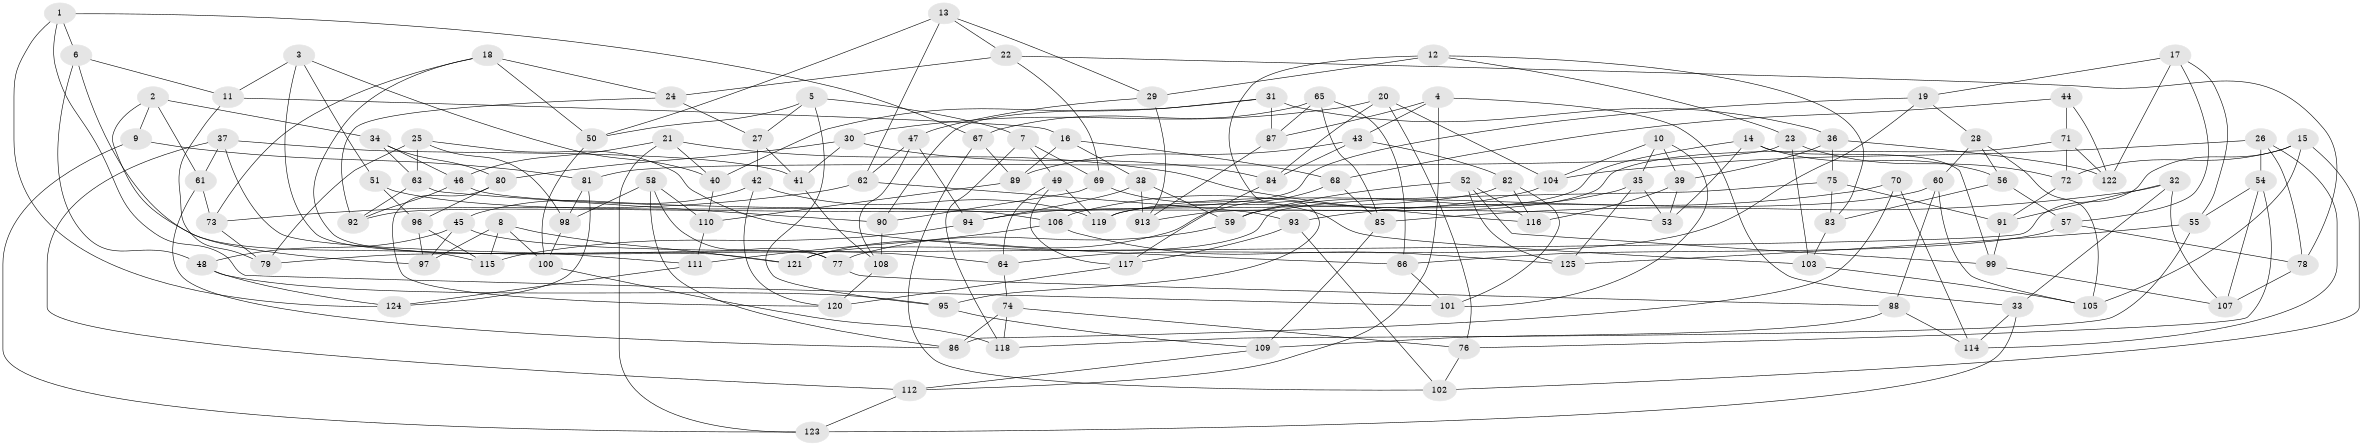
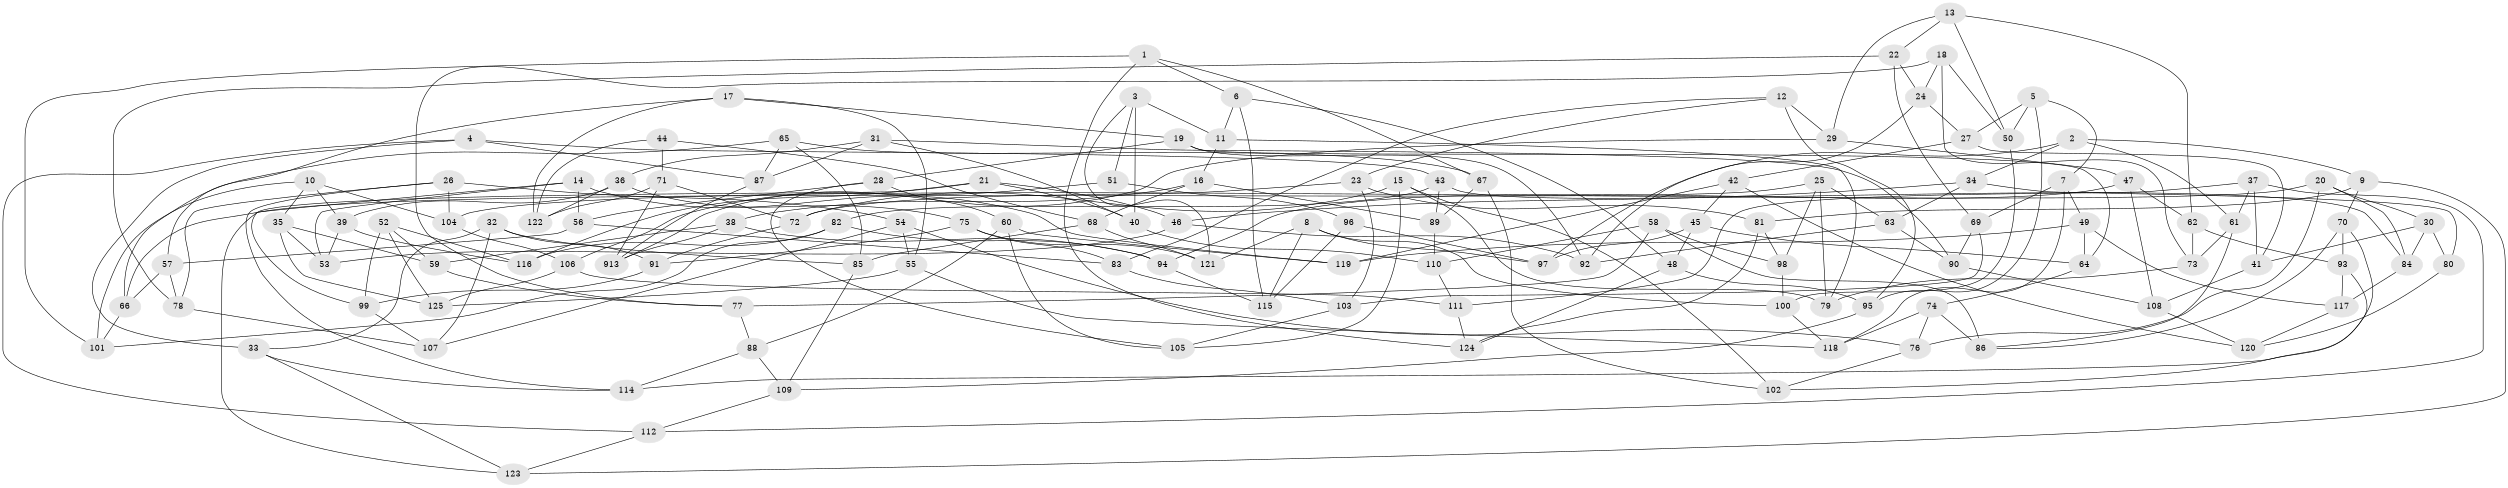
(459, 202) -> none
none -> (2352, 205)
